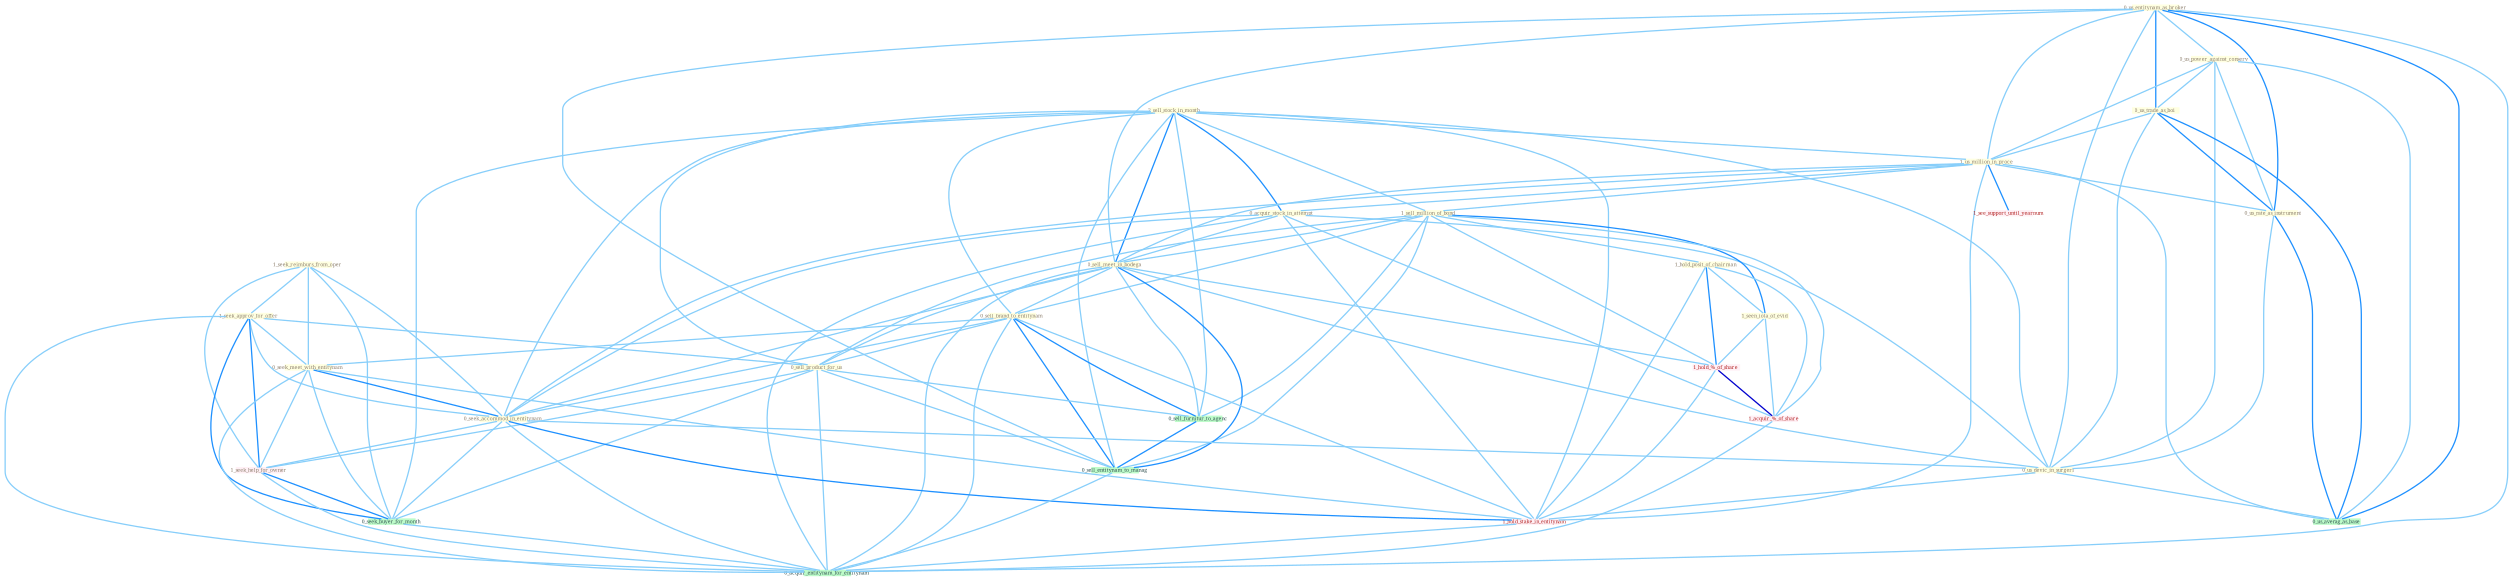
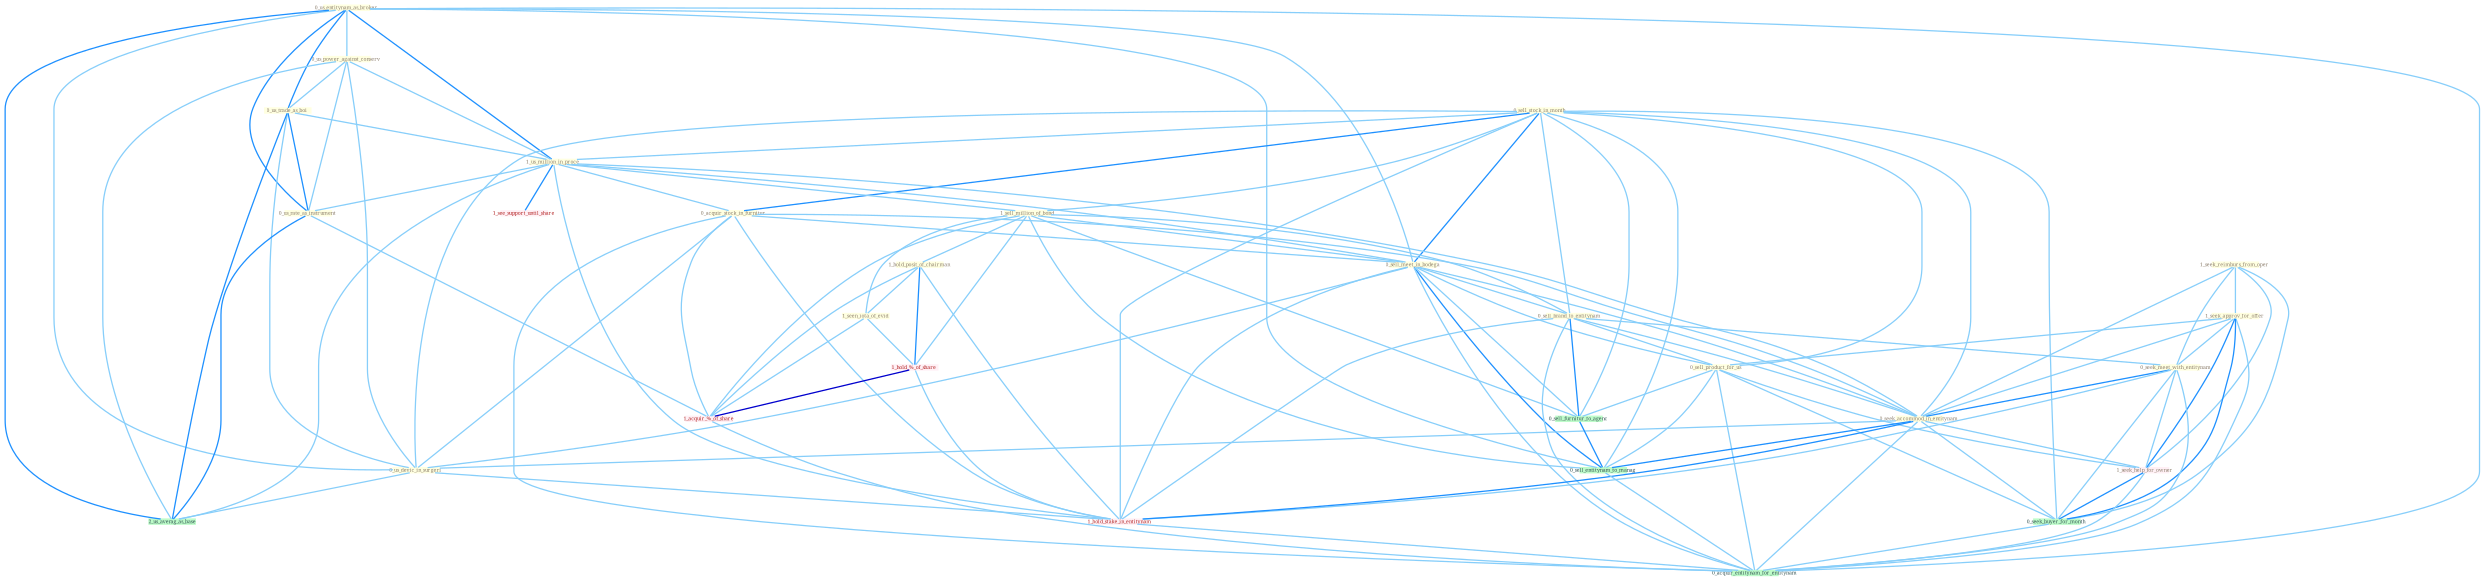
(2035, 53) -> (450, 85)
(1174, 110) -> (1540, 110)
(1282, 213) -> (734, 213)
(2009, 213) -> (524, 213)
(1628, 230) -> (880, 269)
(1091, 260) -> none
(1416, 316) -> (1222, 347)
(1061, 390) -> (1754, 446)
(2251, 407) -> (509, 316)
(2337, 522) -> (172, 522)
